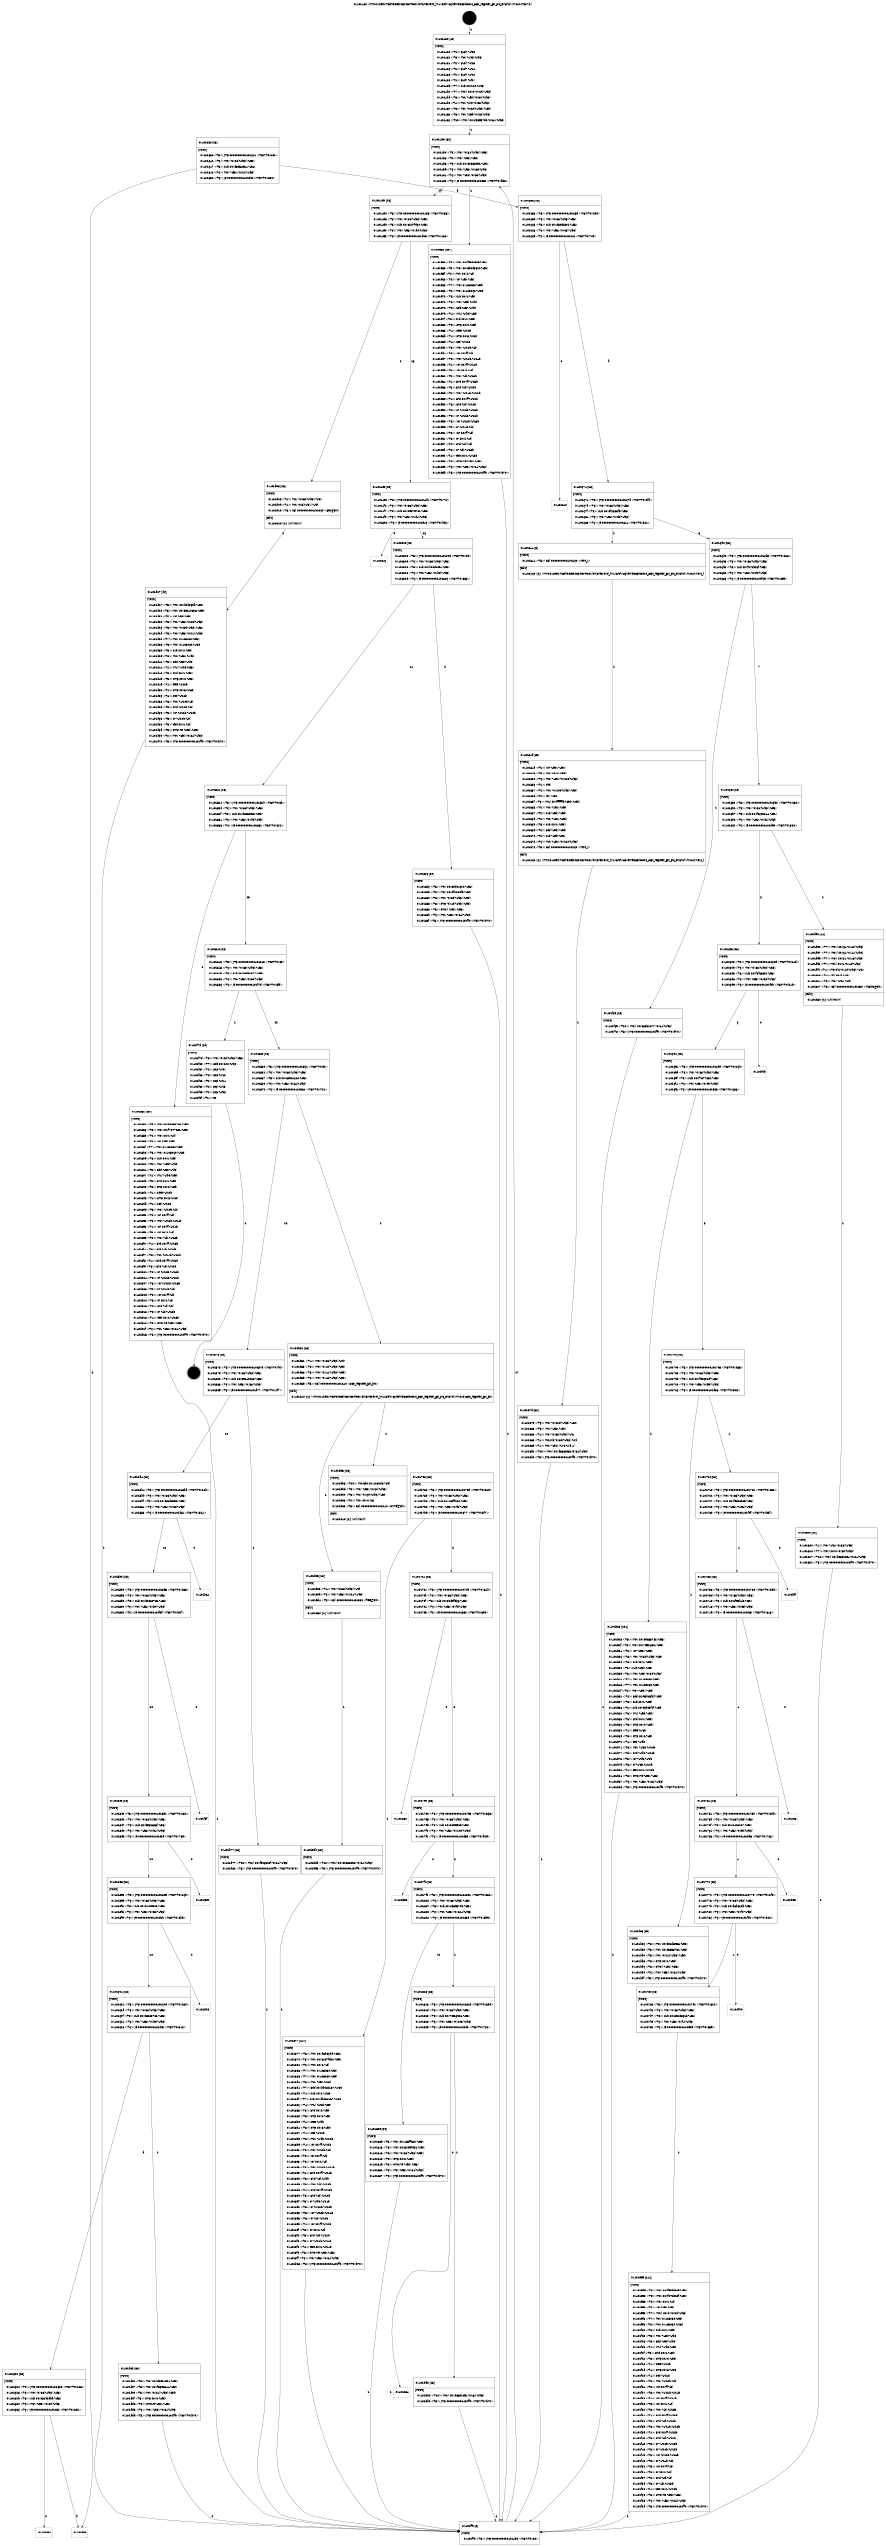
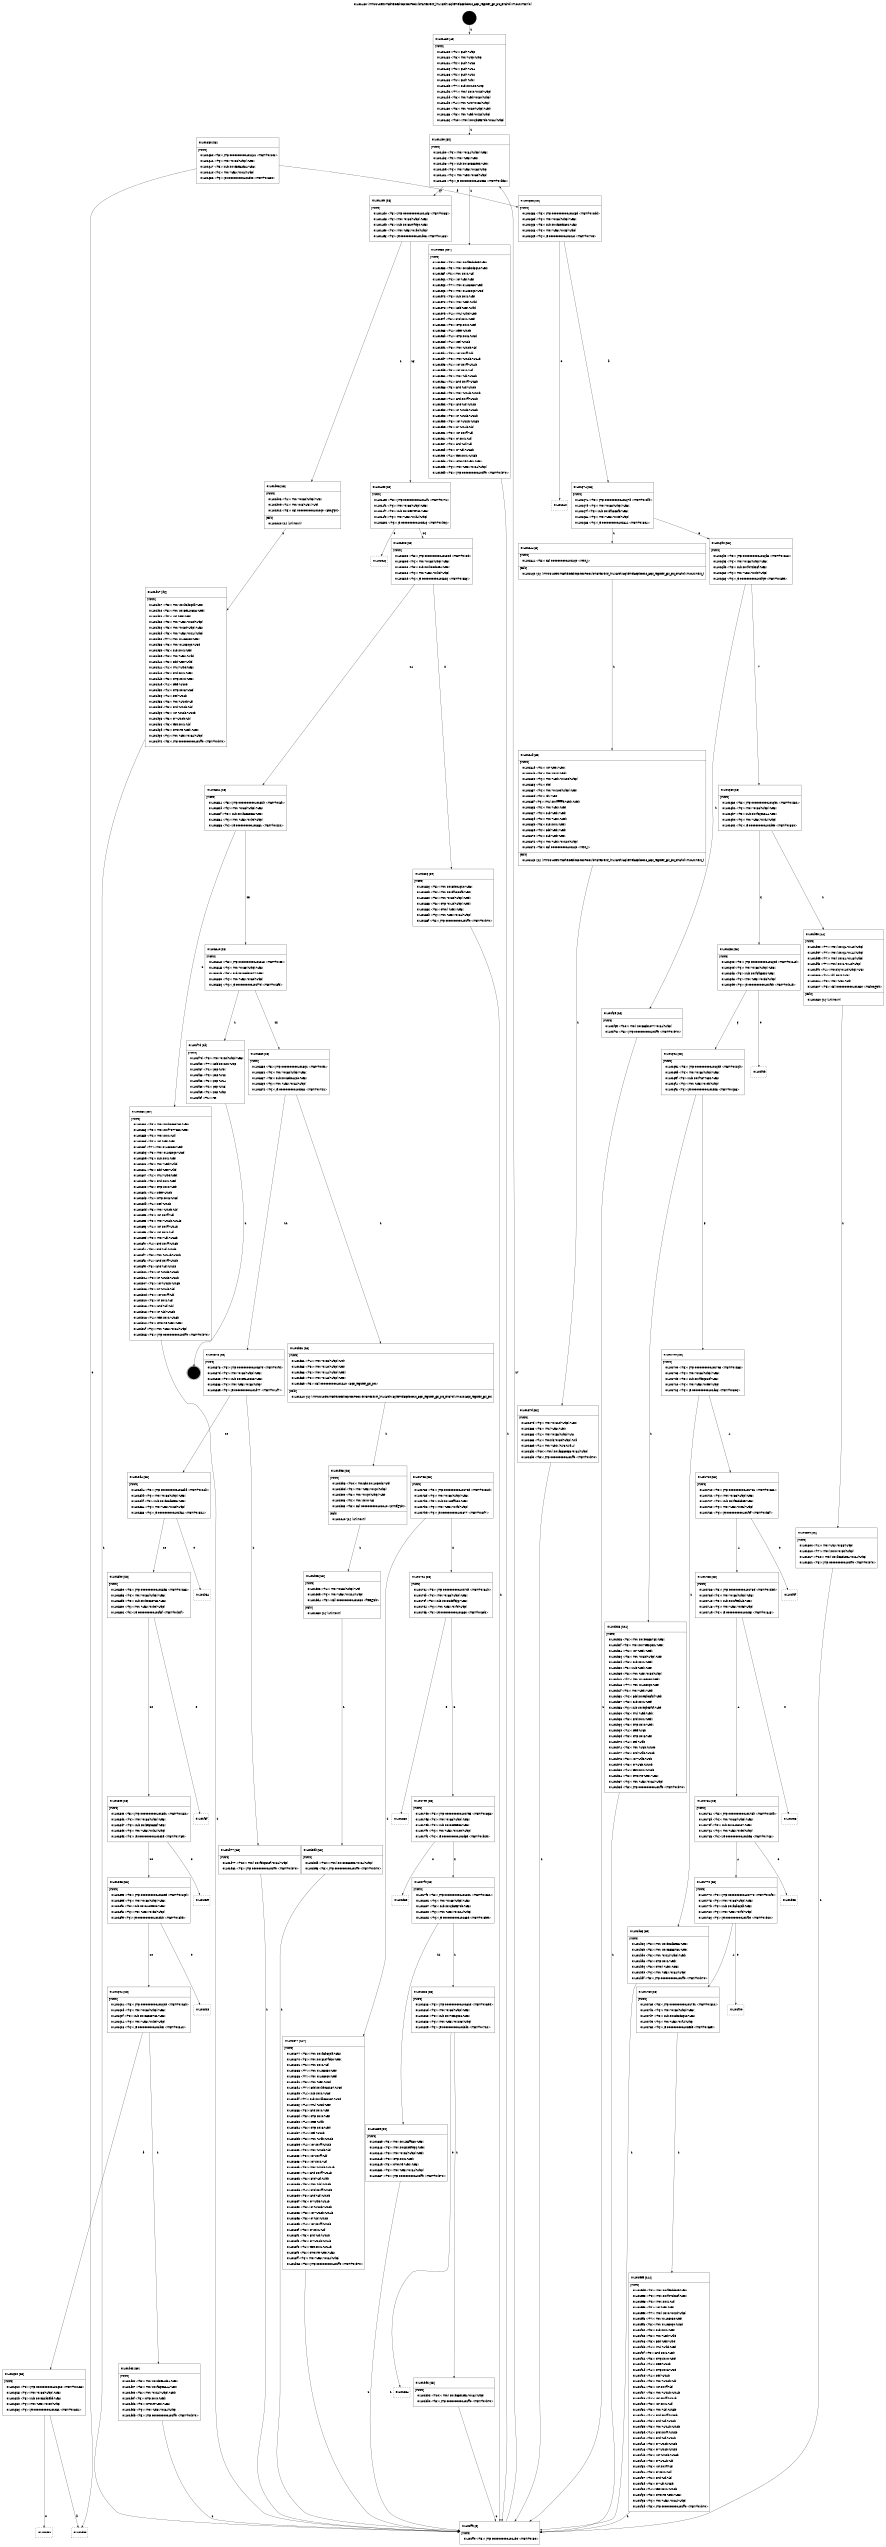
(321, 1481) -> (354, 1547)
none -> (627, 2287)
